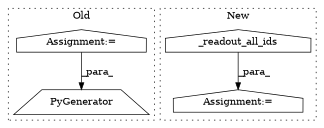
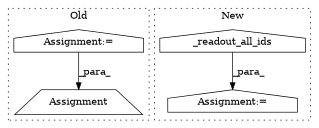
(81, 102) -> (79, 102)
